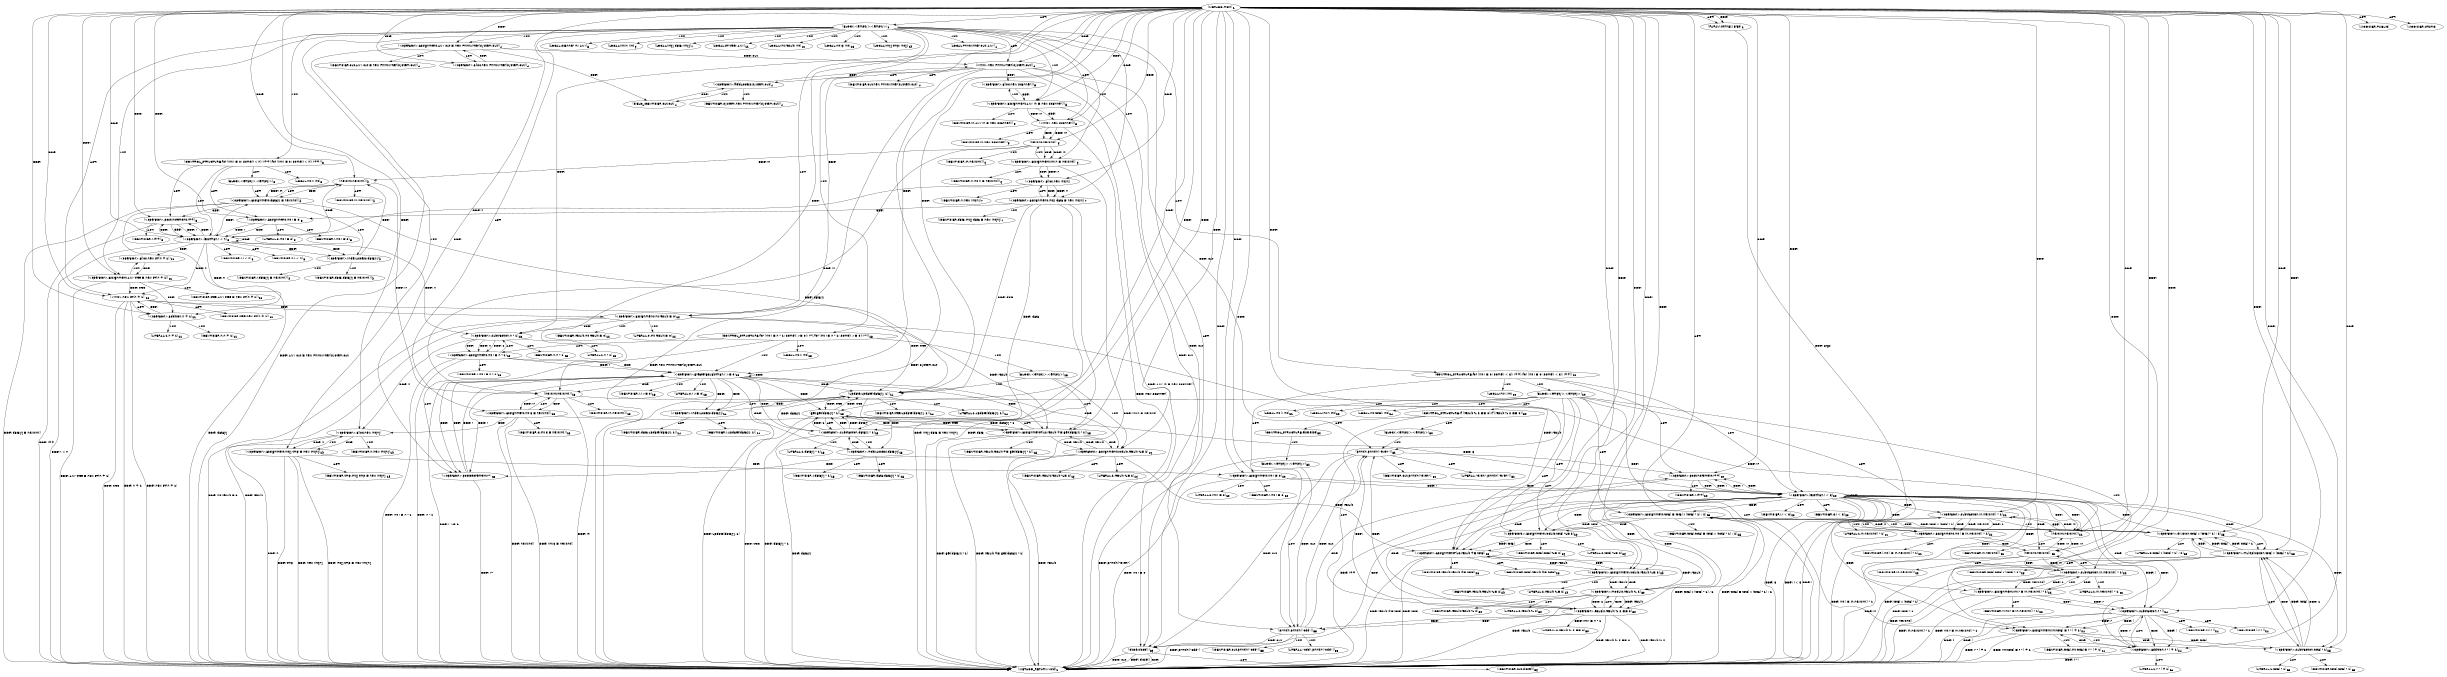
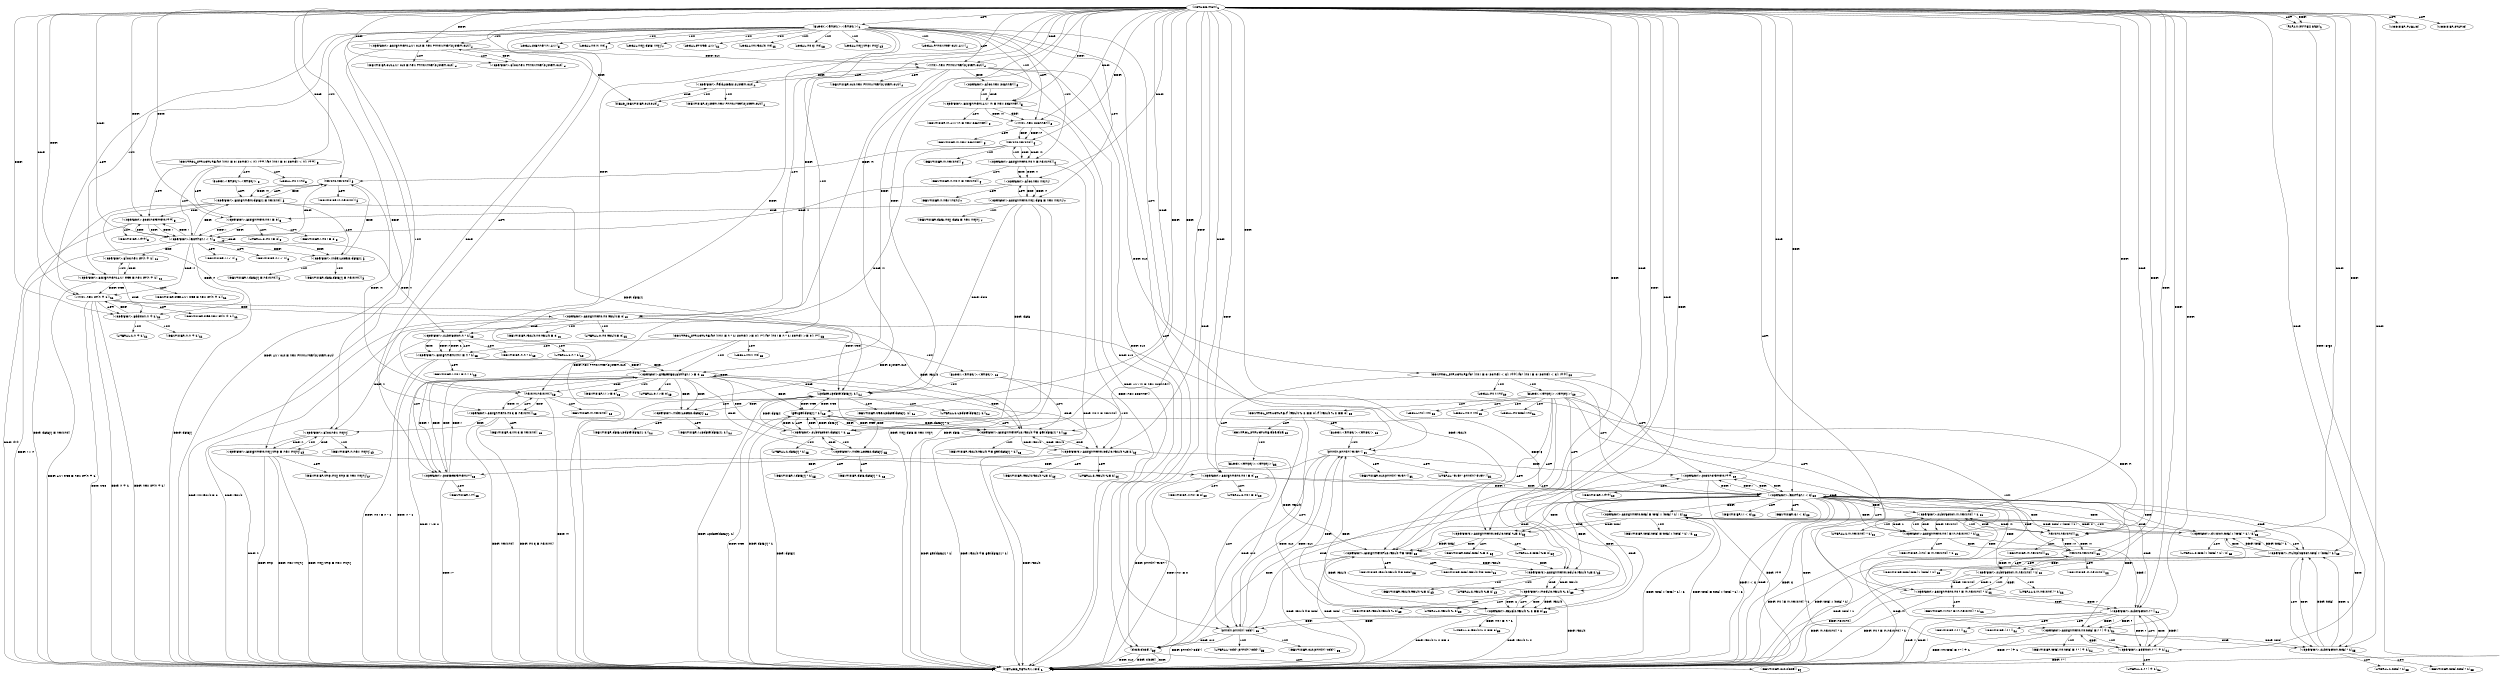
(389, 476) -> (369, 476)
none -> (464, 496)
